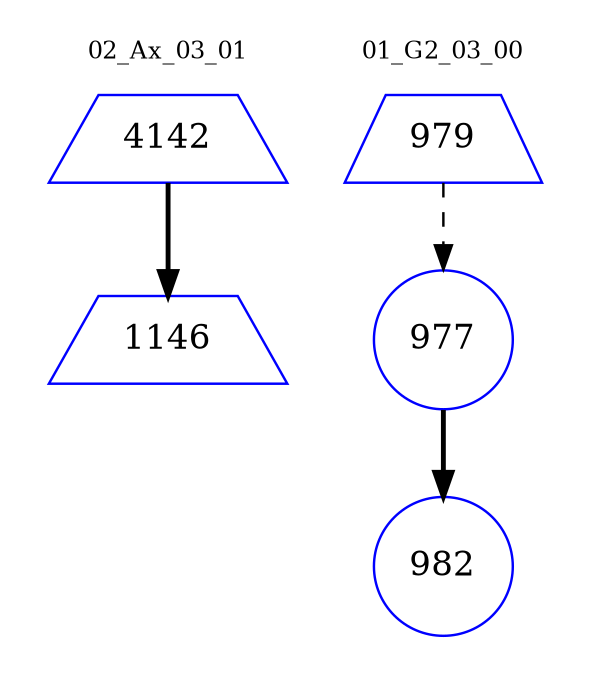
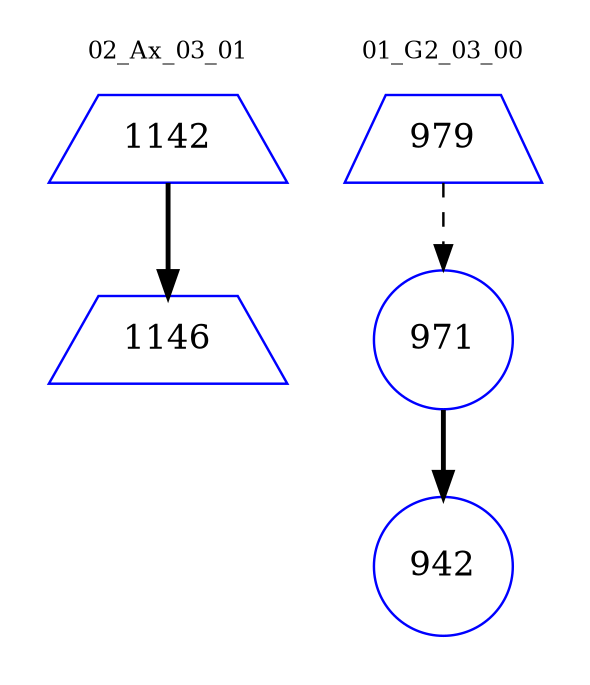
(168, 139) -> (168, 139)
(443, 340) -> (443, 340)
(443, 566) -> (443, 566)
